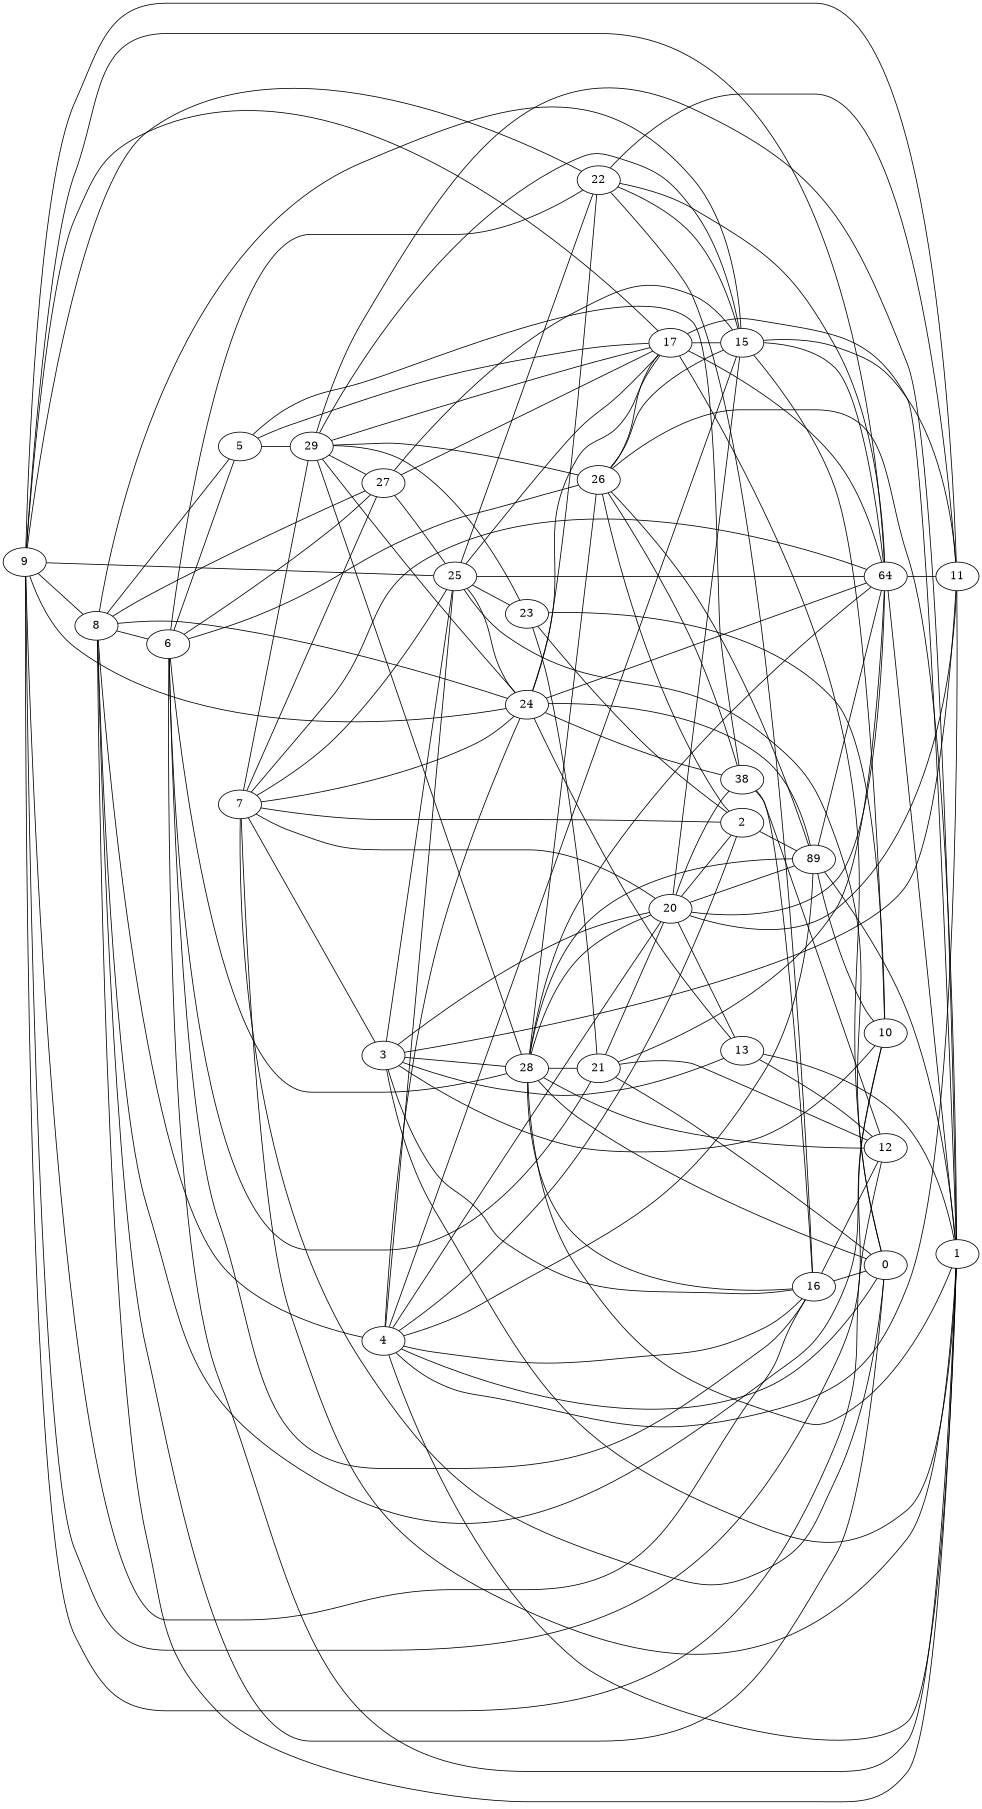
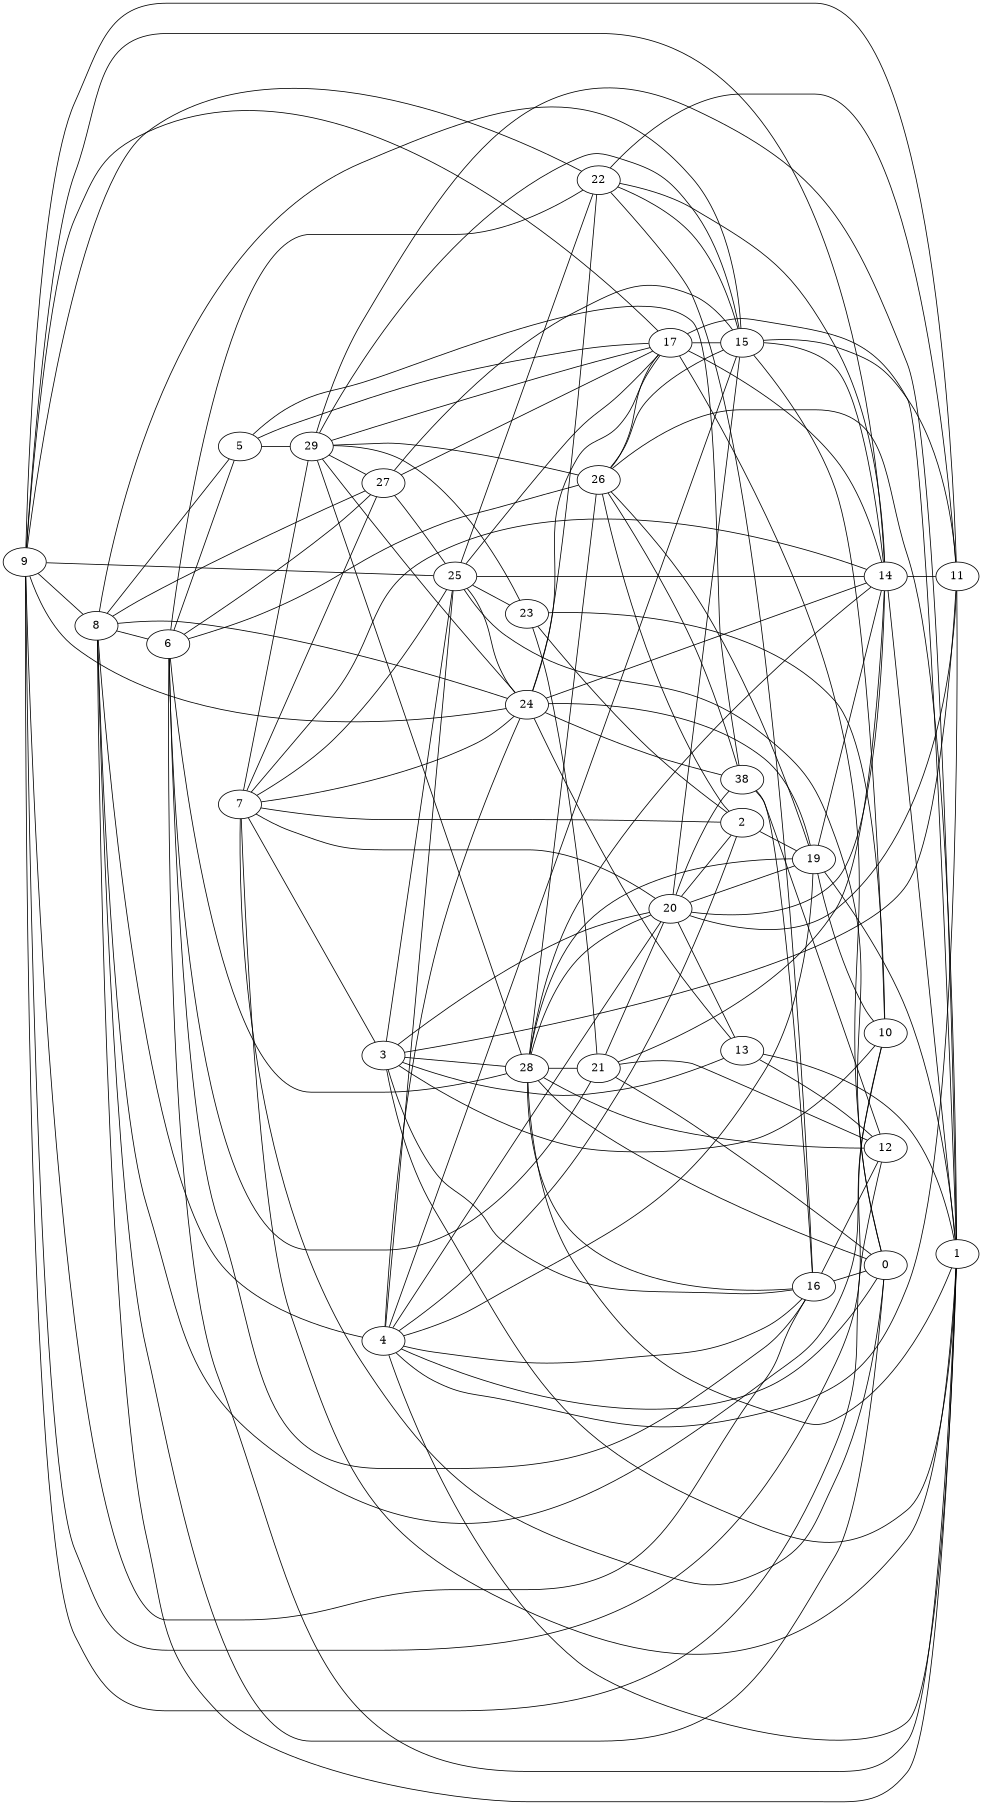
(886, 576) -> (886, 576)
(814, 859) -> (814, 859)
